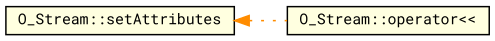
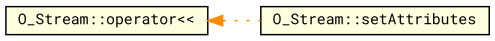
(268, 21) -> (242, 21)
